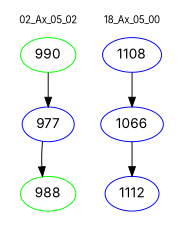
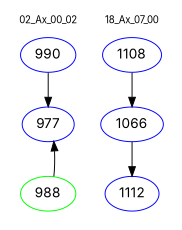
(49, 21) -> (49, 21)
(132, 21) -> (132, 21)
(48, 55) -> (48, 55)
(42, 154) -> (55, 164)
